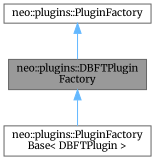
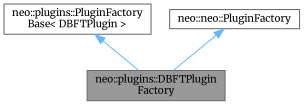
(78, 14) -> (235, 19)
(78, 113) -> (121, 56)
